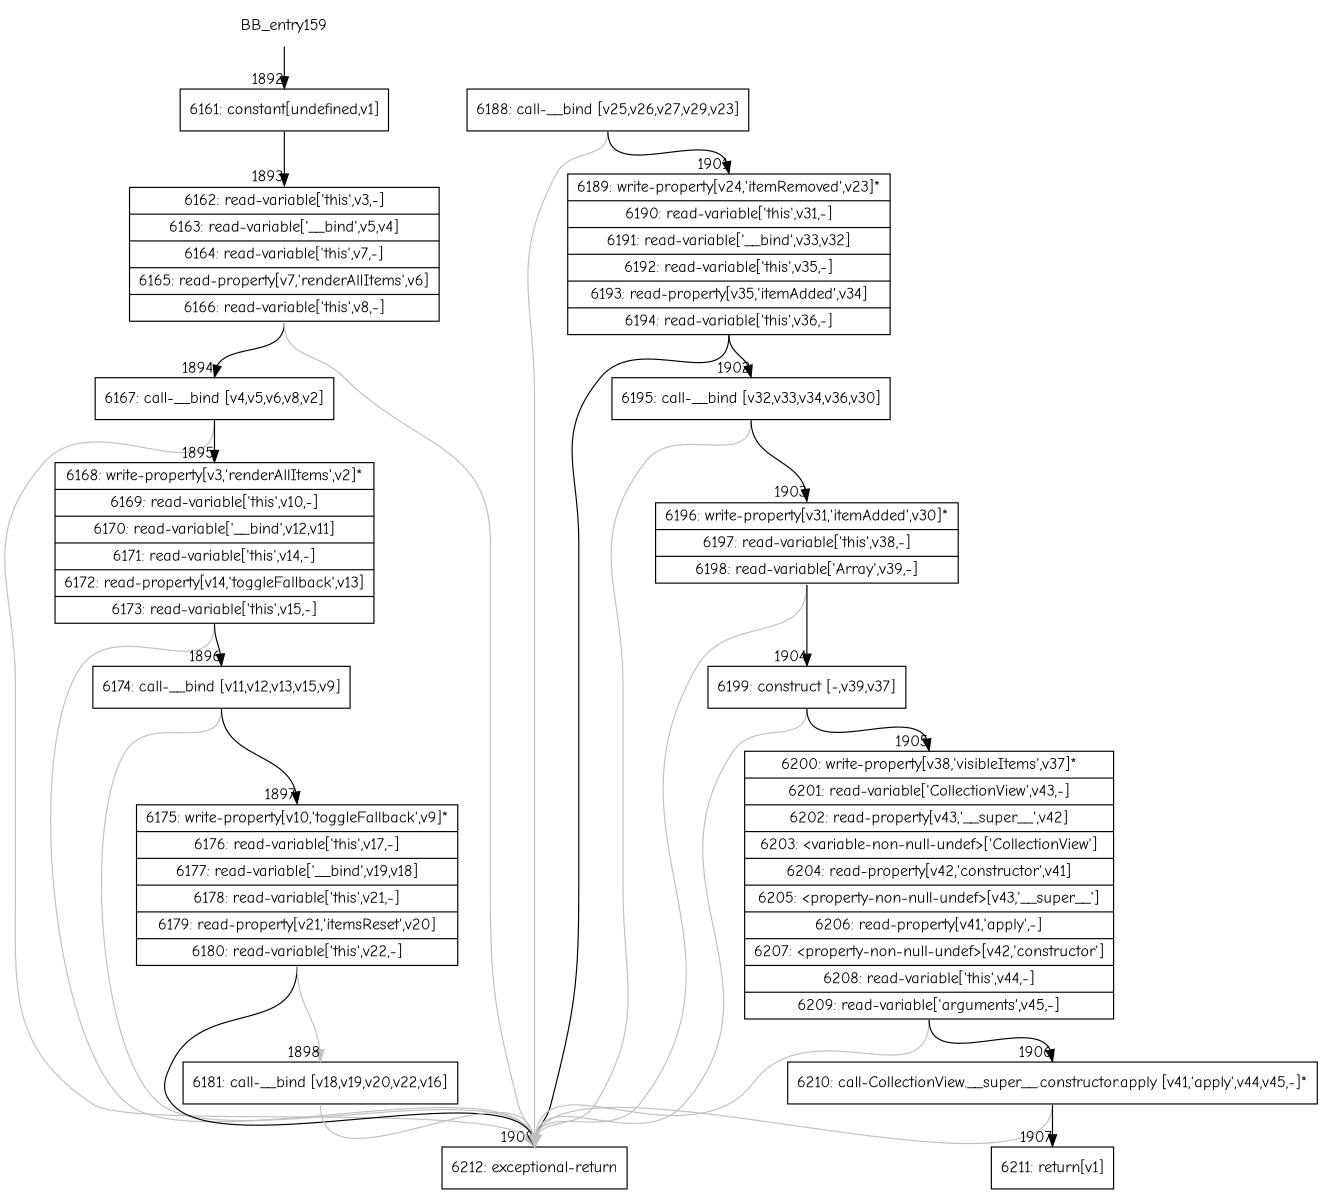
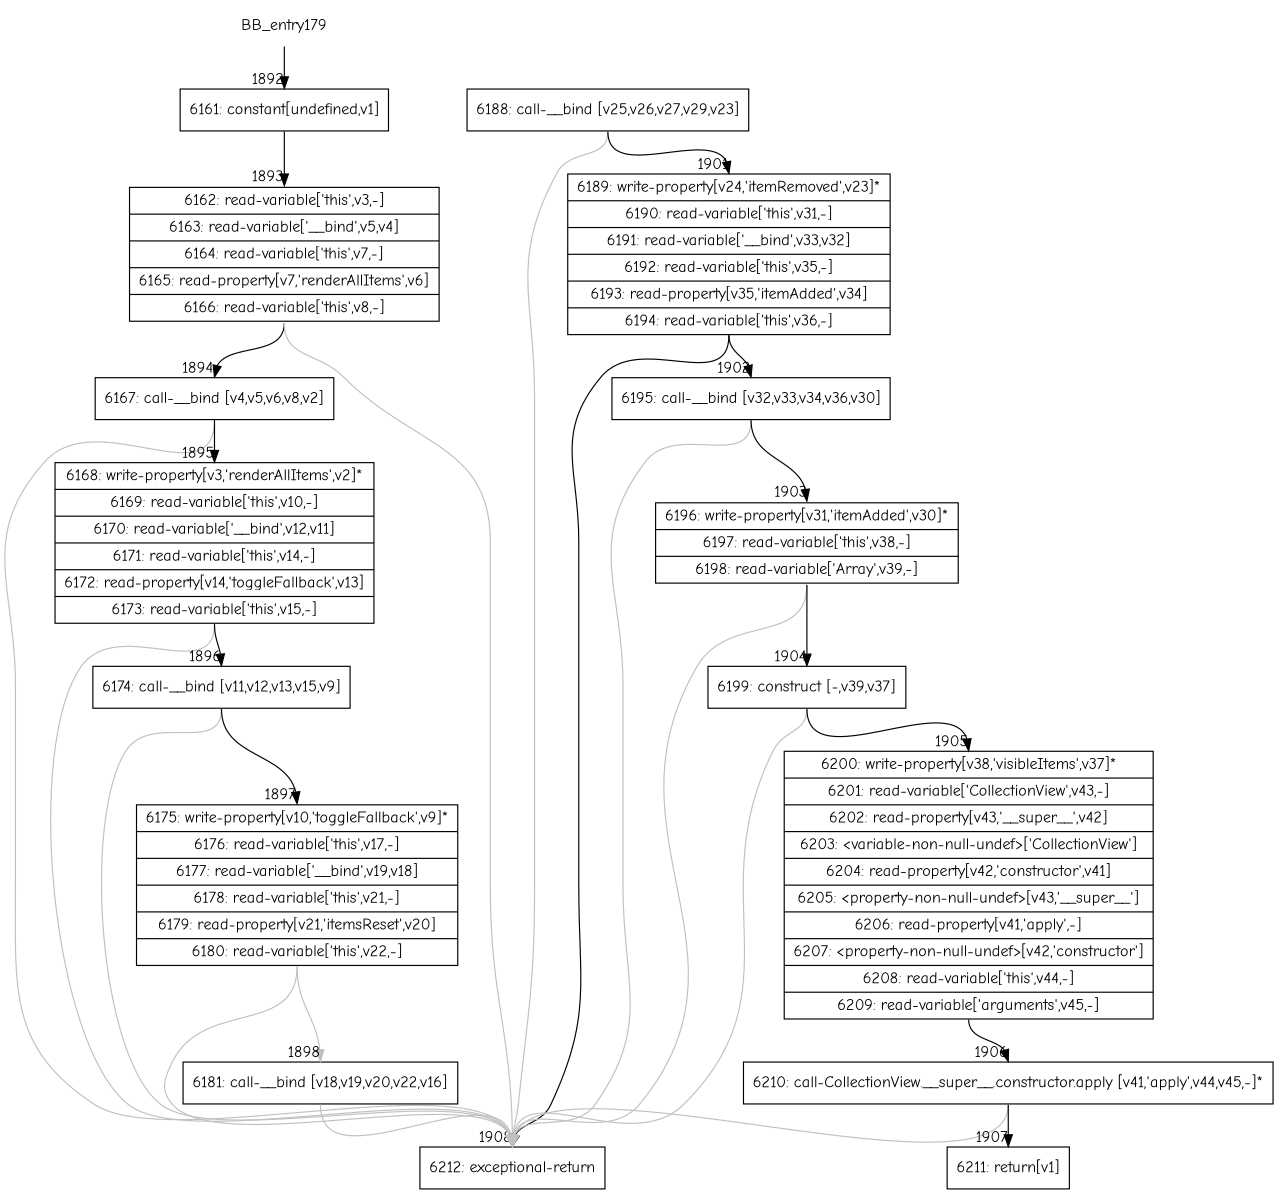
(284, 26) -> (284, 26)
(167, 1096) -> (165, 1089)
(741, 1096) -> none
